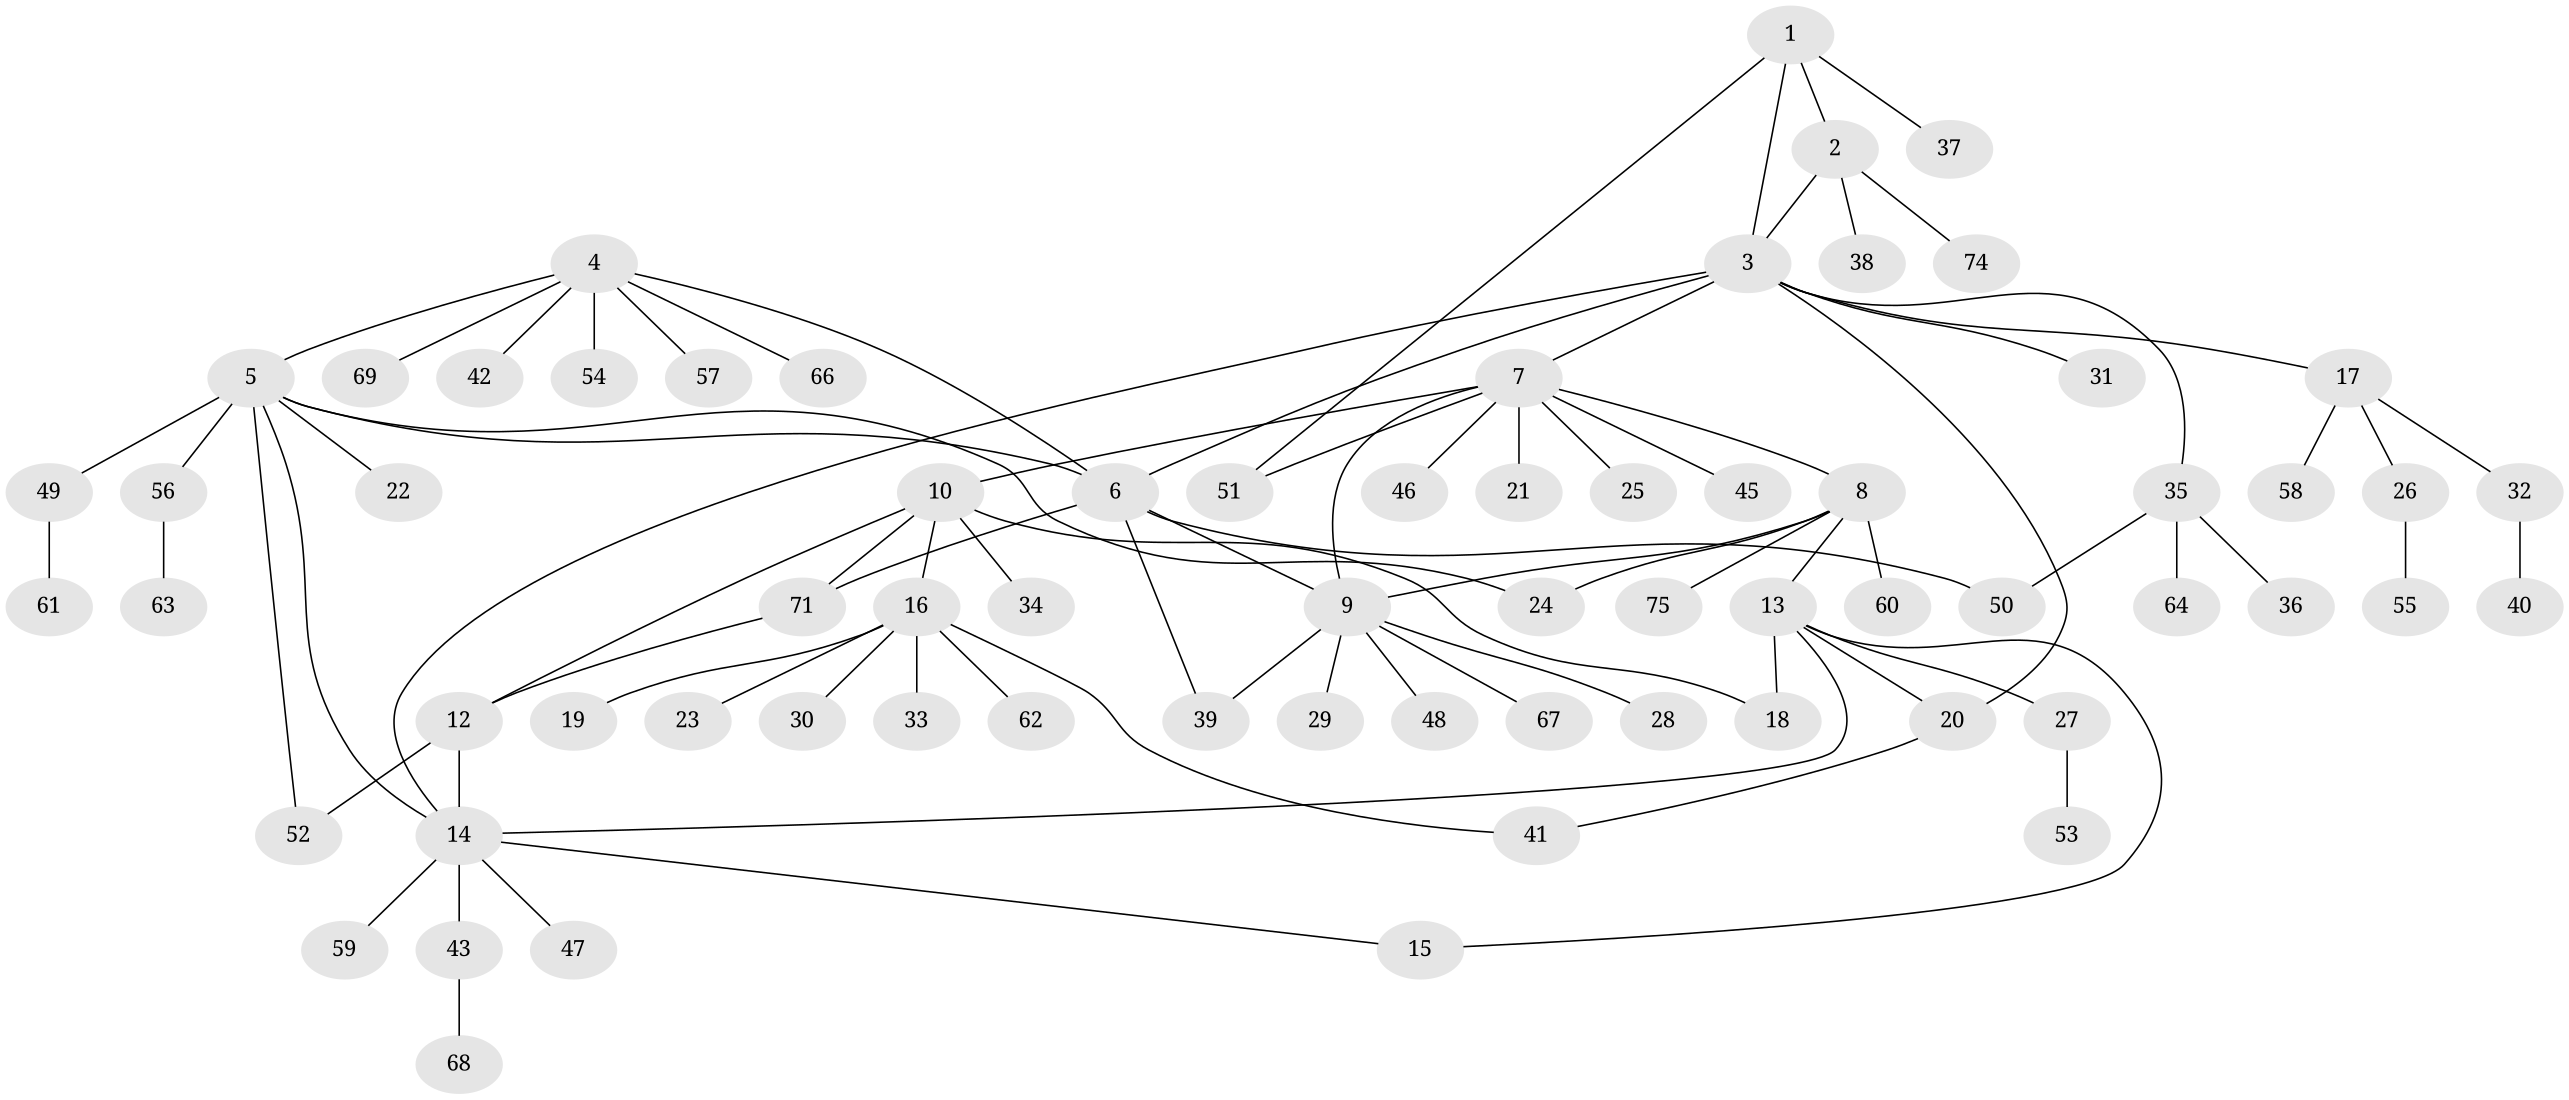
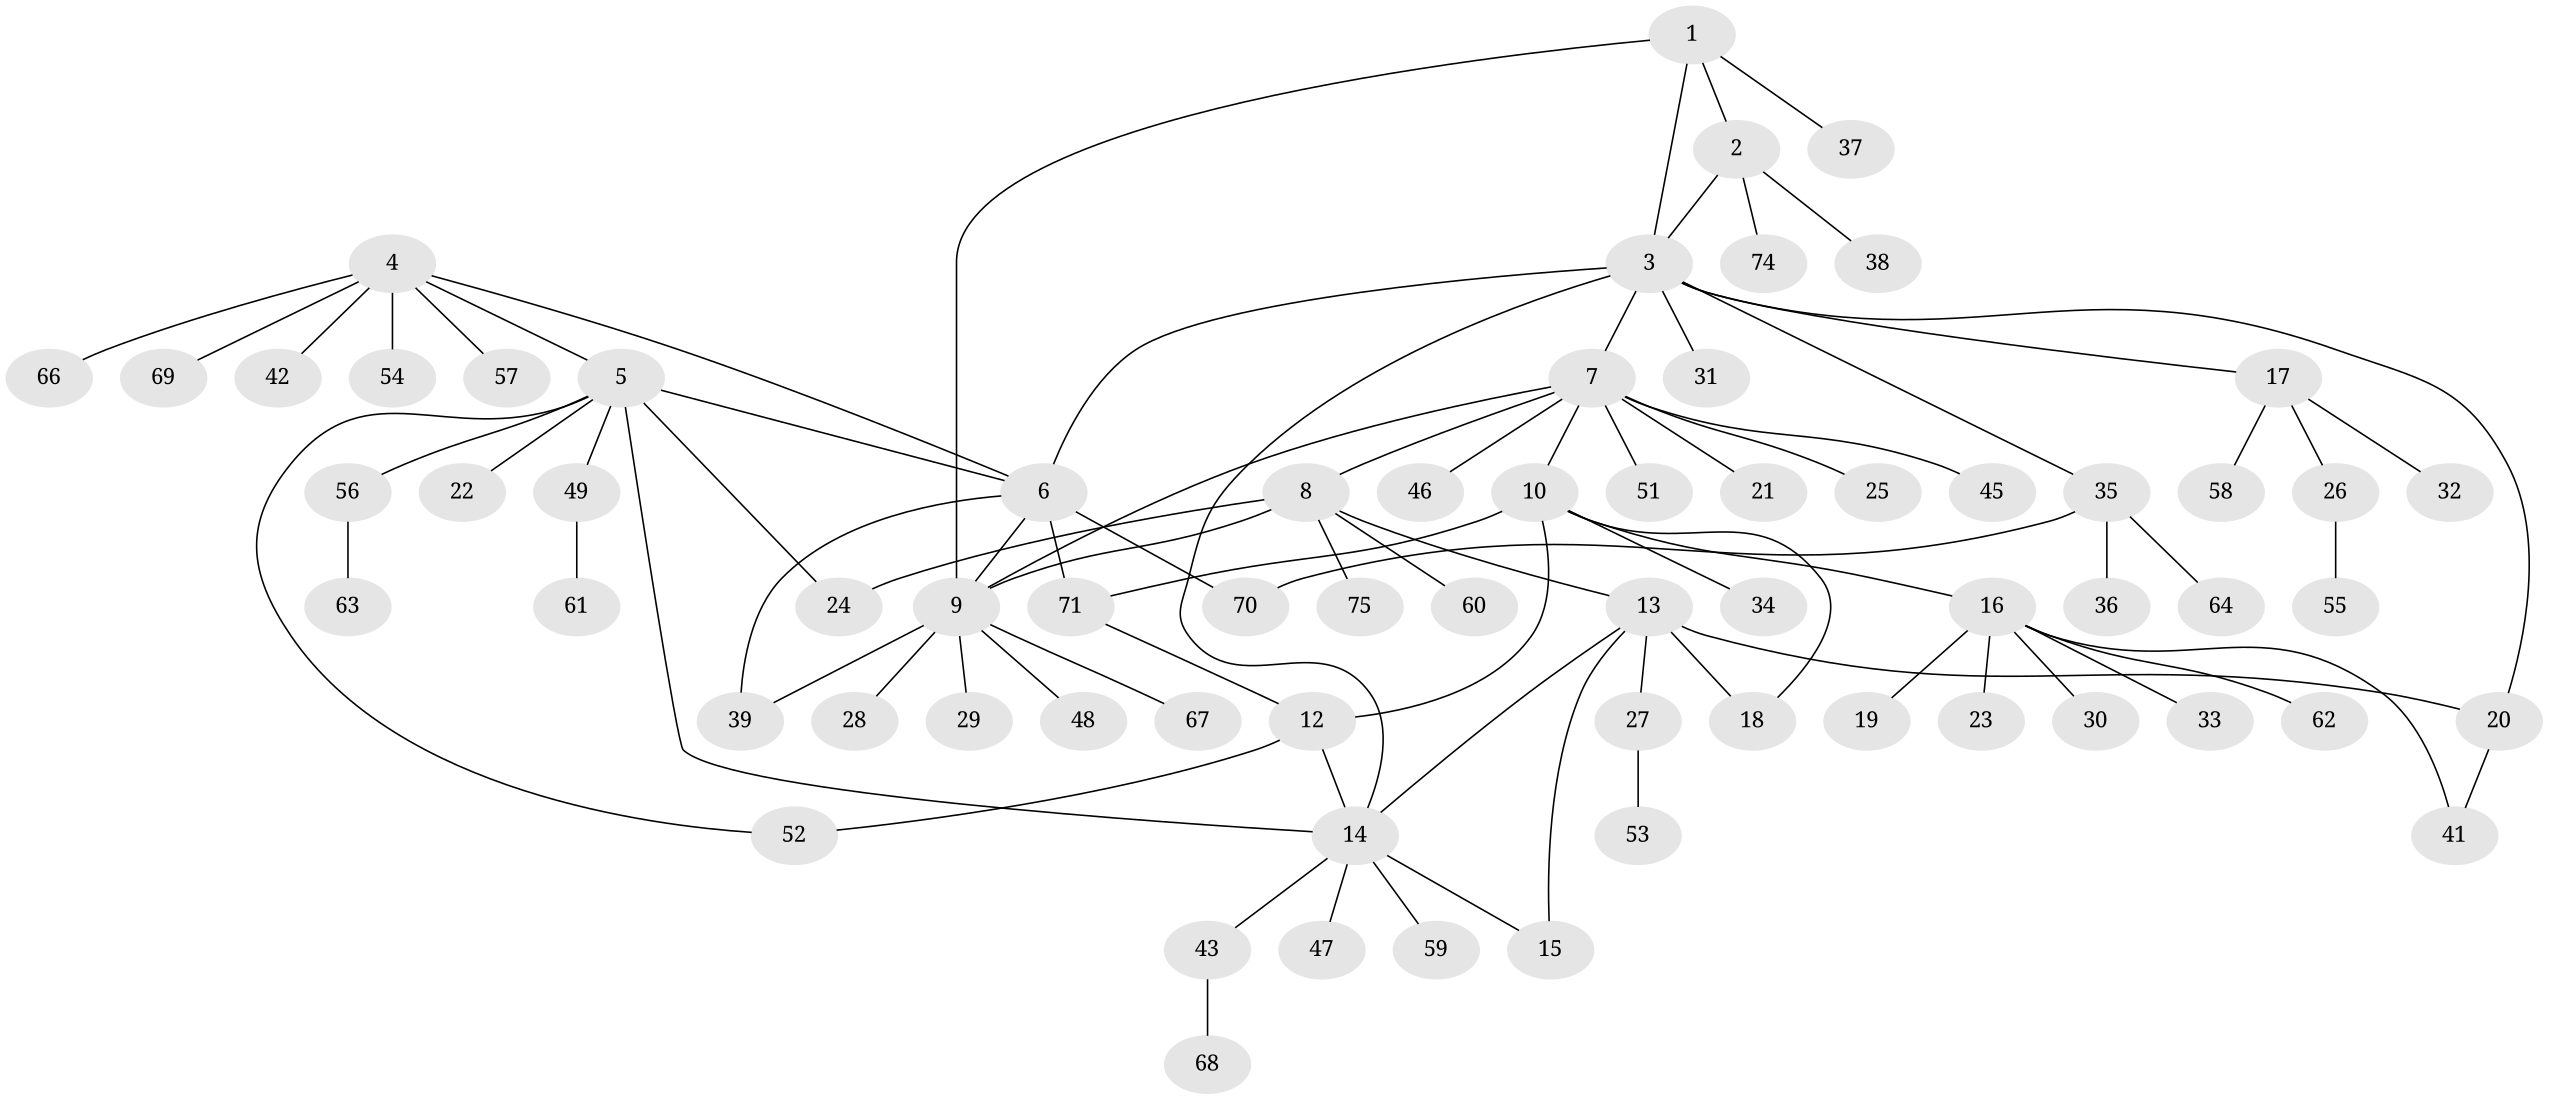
(1510, 264) -> (1124, 136)
(2002, 607) -> (1246, 607)
(2520, 607) -> none
